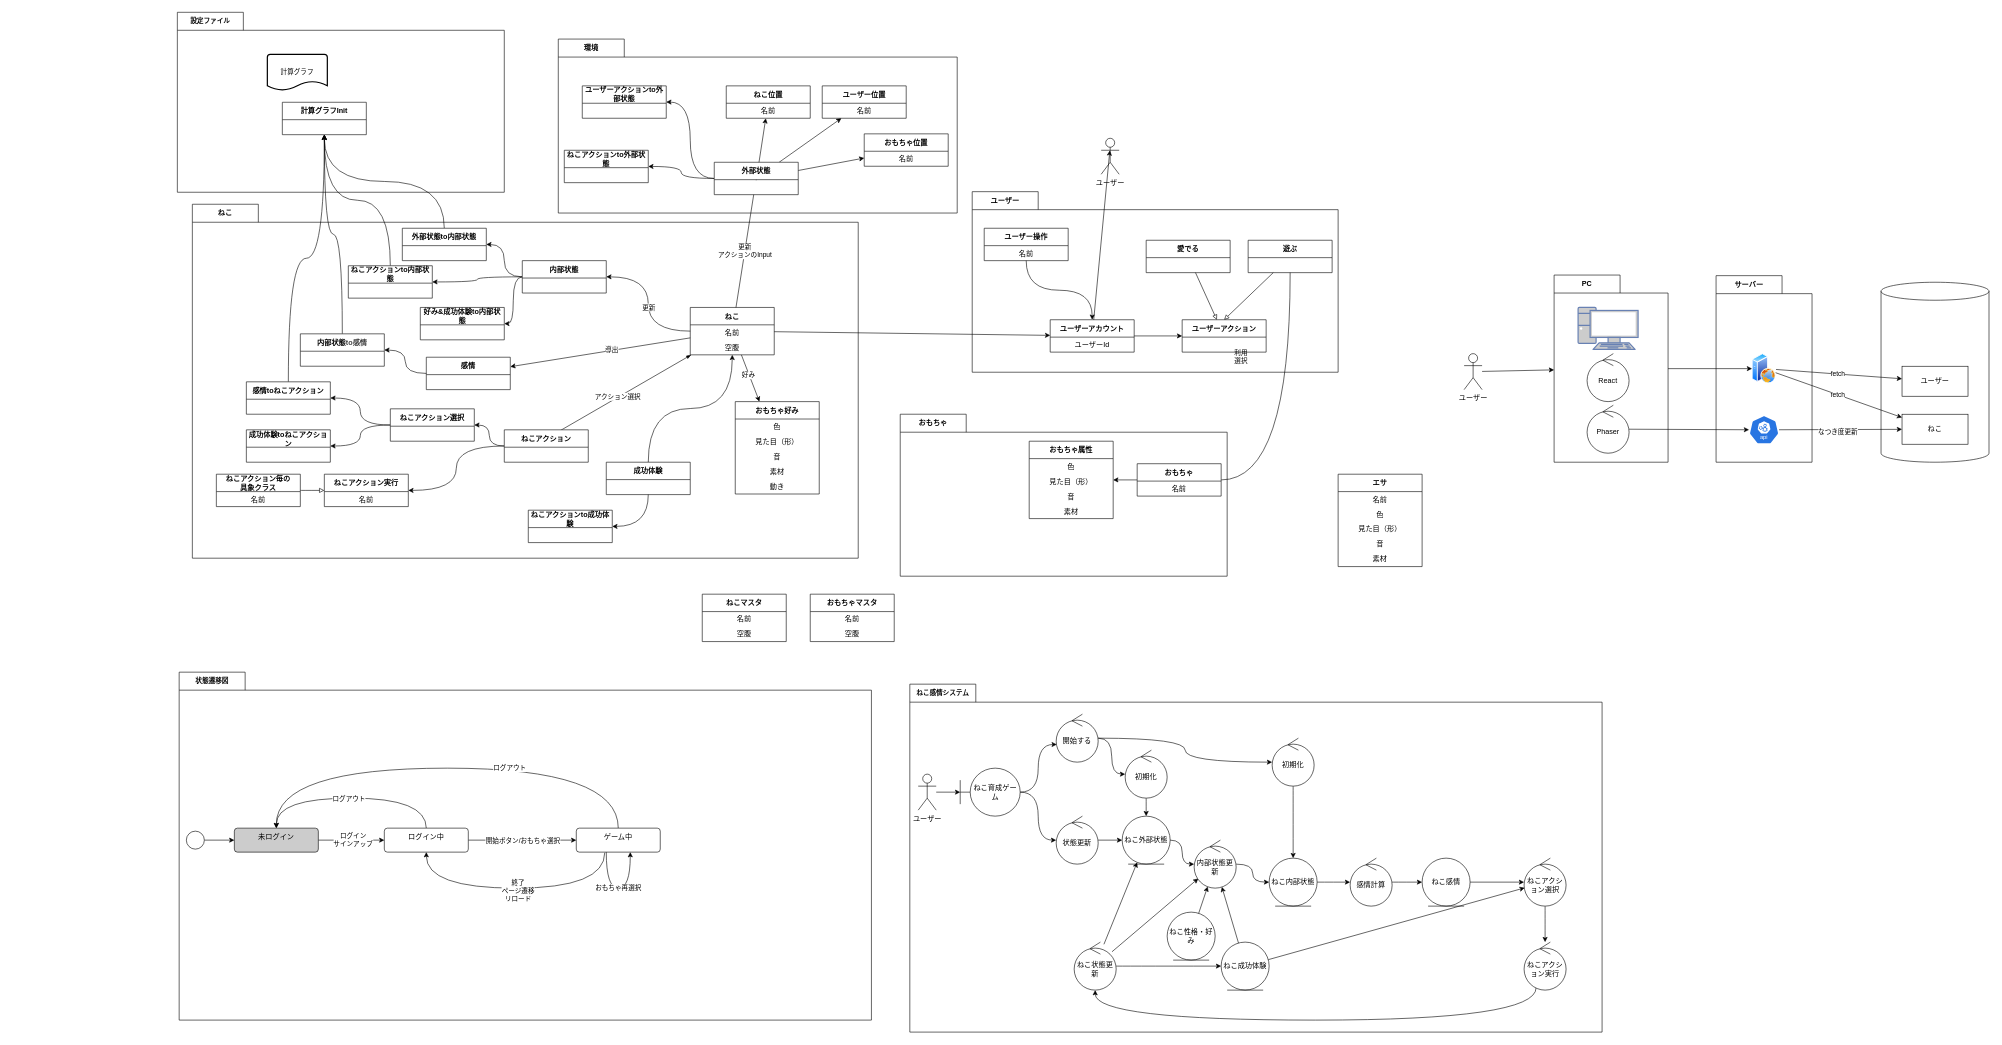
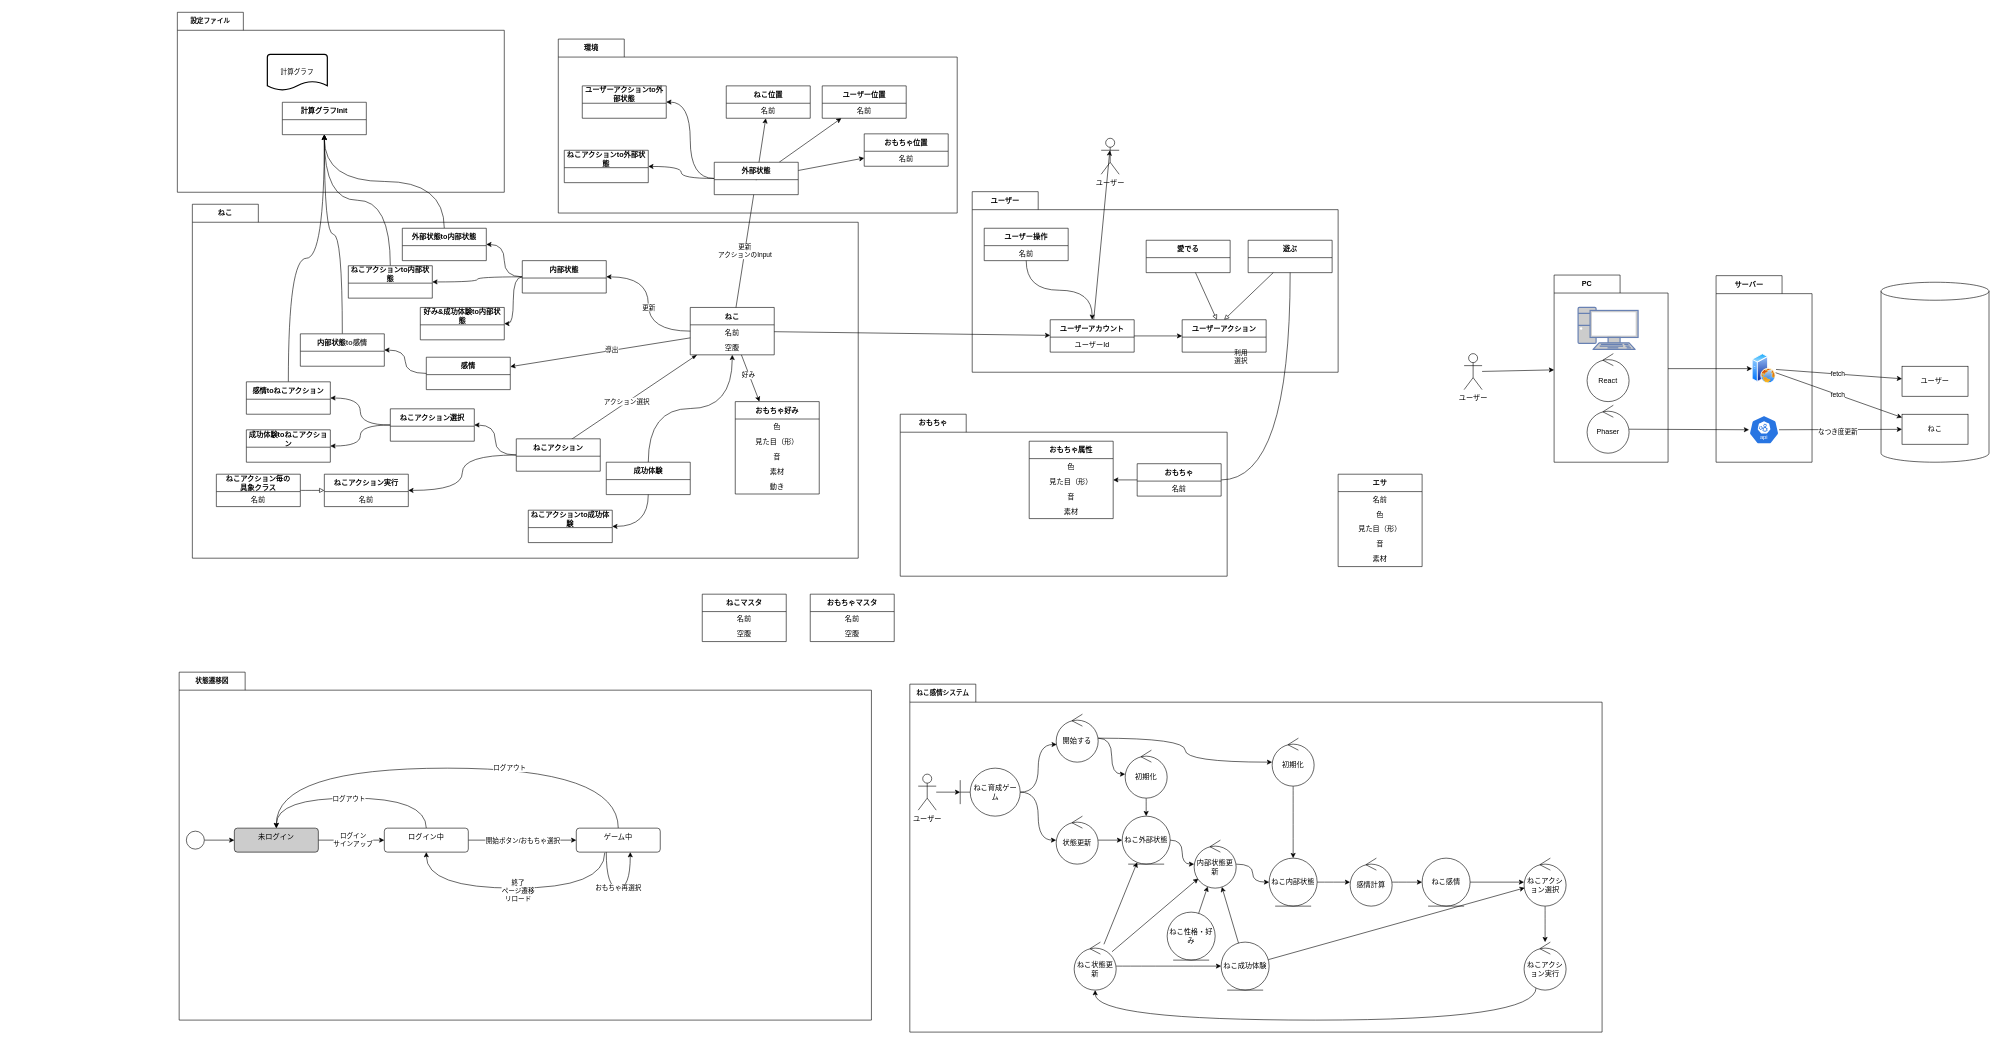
(546, 446) -> (558, 455)
